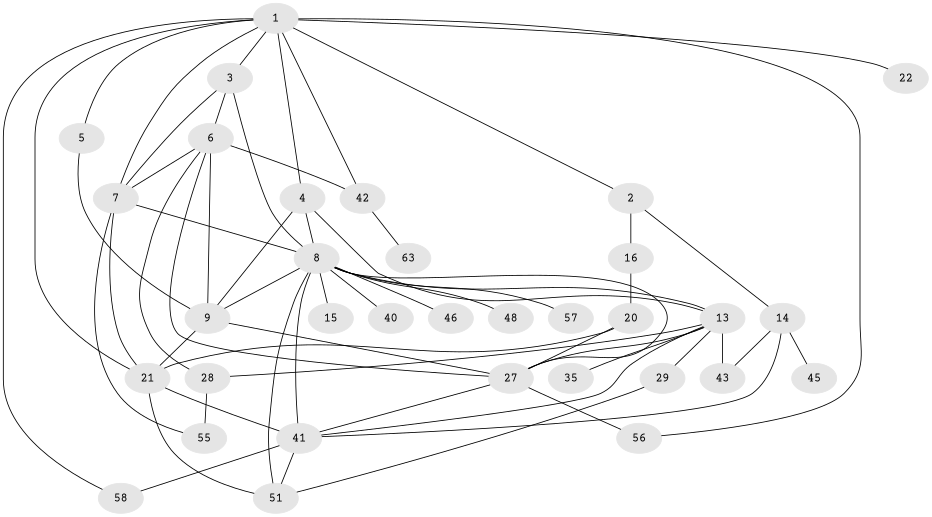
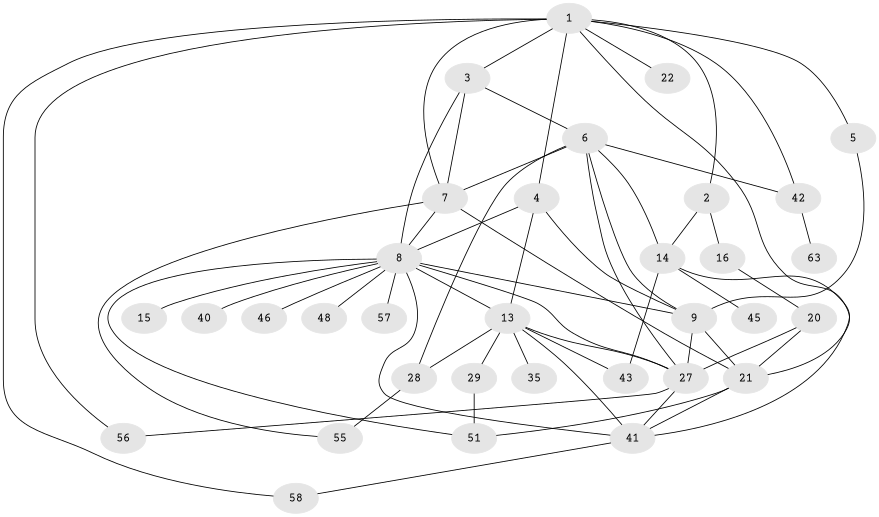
none -> (634, 193)
(287, 468) -> none
